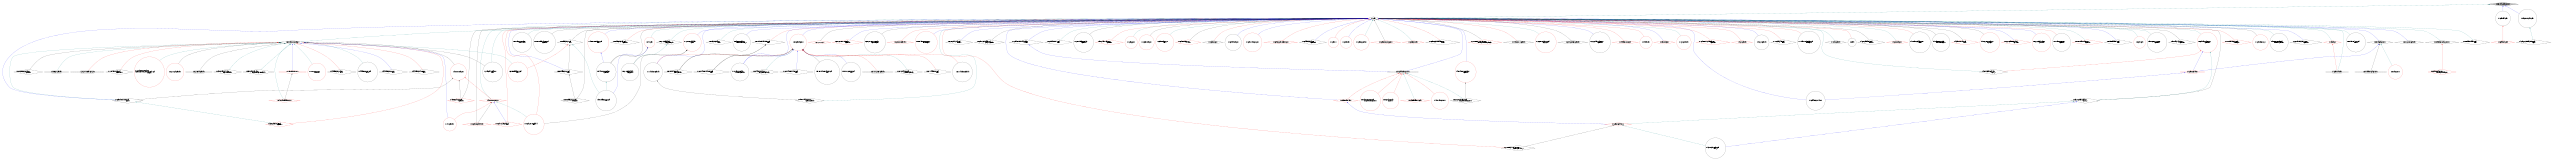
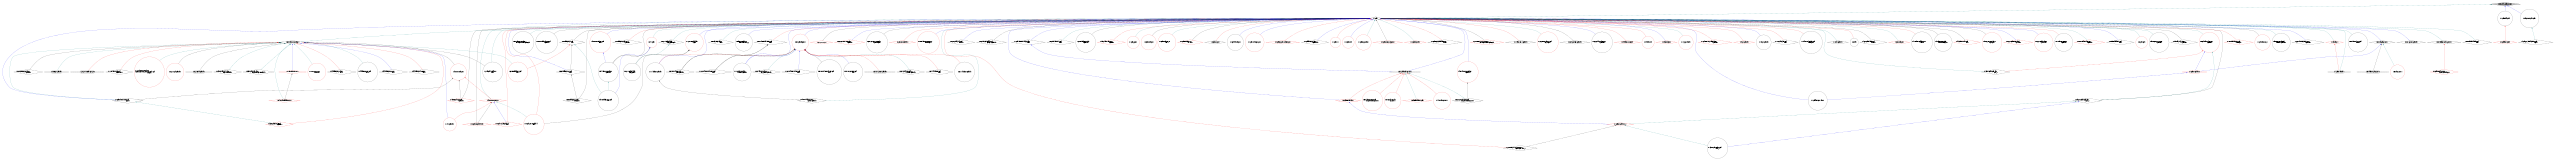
(522, 42) -> (523, 42)
